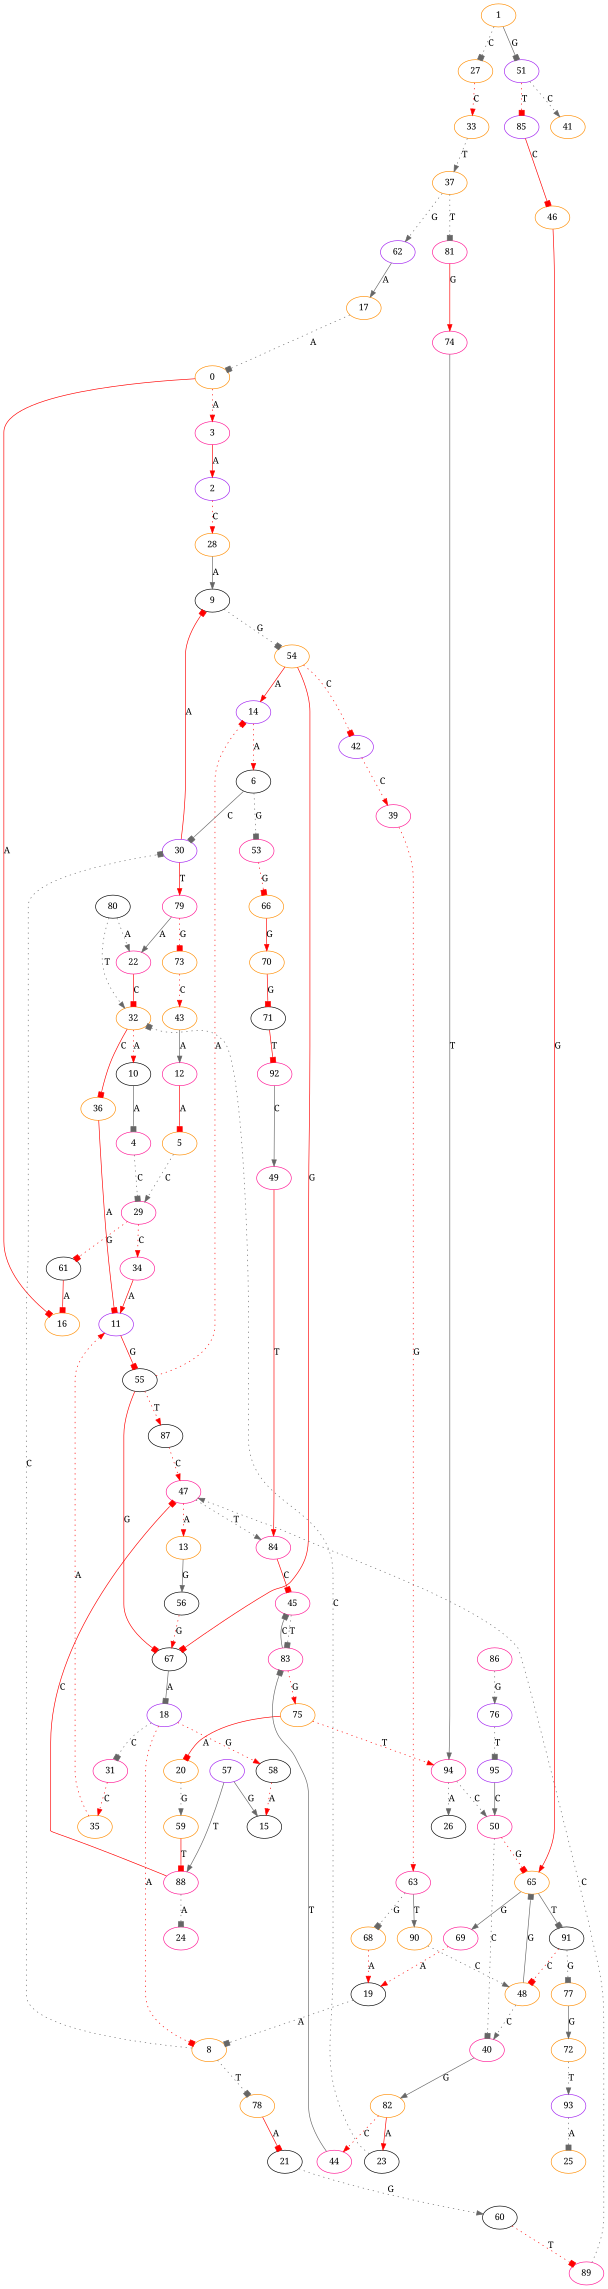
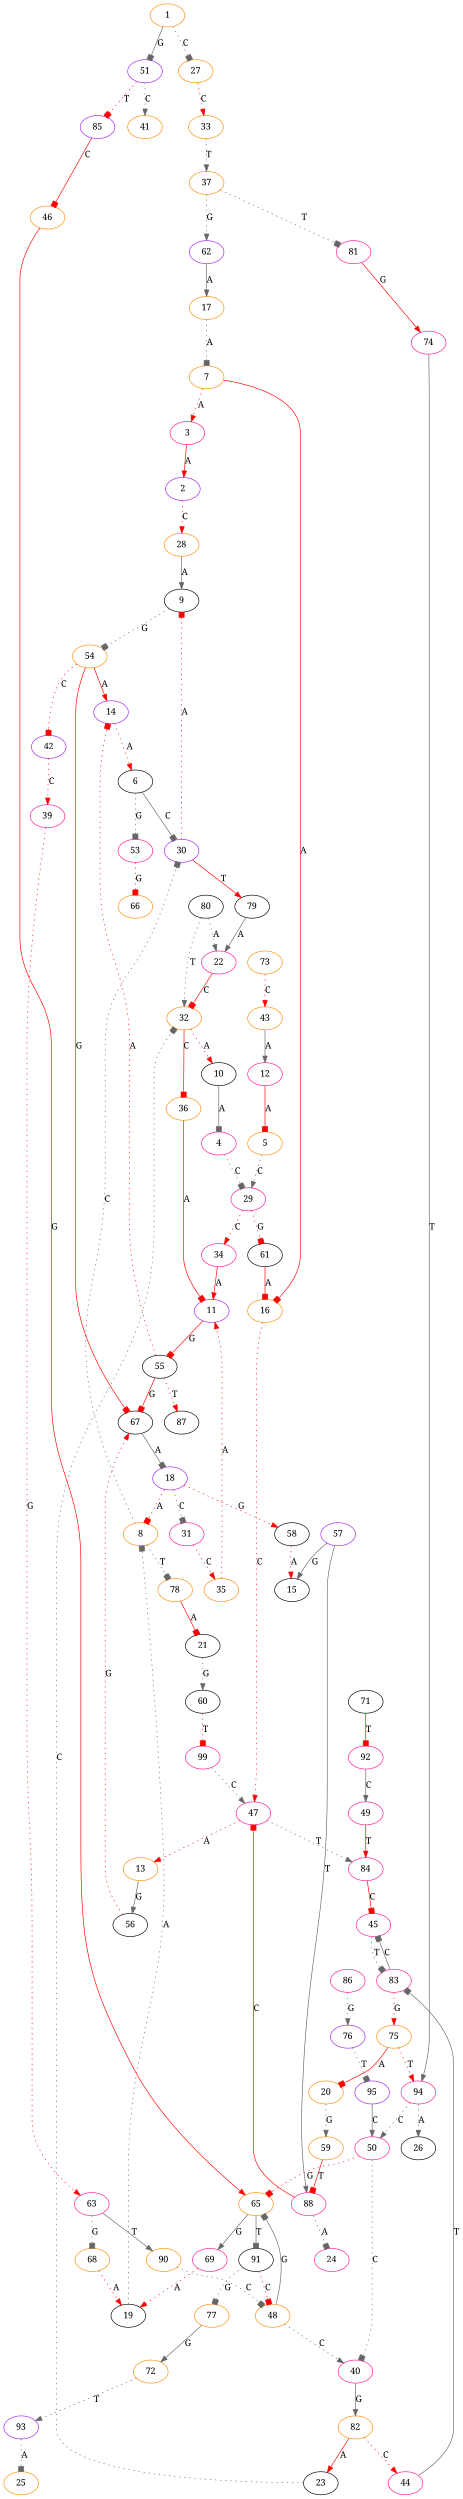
(212, 377) -> (207, 377)
(185, 726) -> (182, 729)
(180, 907) -> (252, 907)
(180, 931) -> none
(267, 963) -> none
(173, 1461) -> (257, 1559)
(466, 1965) -> (220, 2279)
(586, 2273) -> (203, 1758)
